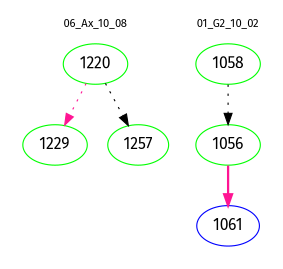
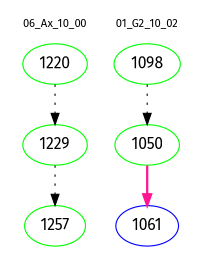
(96, 24) -> (55, 24)
(228, 64) -> (147, 64)
(78, 99) -> (55, 99)
(114, 99) -> (55, 180)
(228, 145) -> (147, 145)
